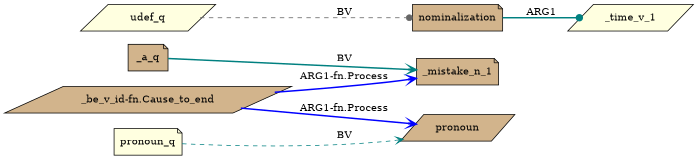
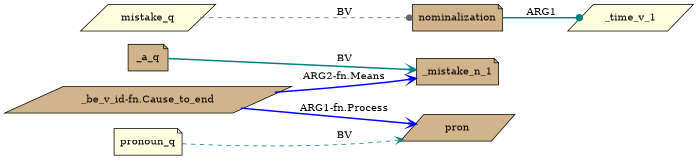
(148, 18) -> (148, 18)
(344, 76) -> (344, 76)
(458, 128) -> (458, 128)
